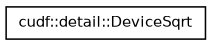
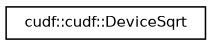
(106, 23) -> (106, 23)
